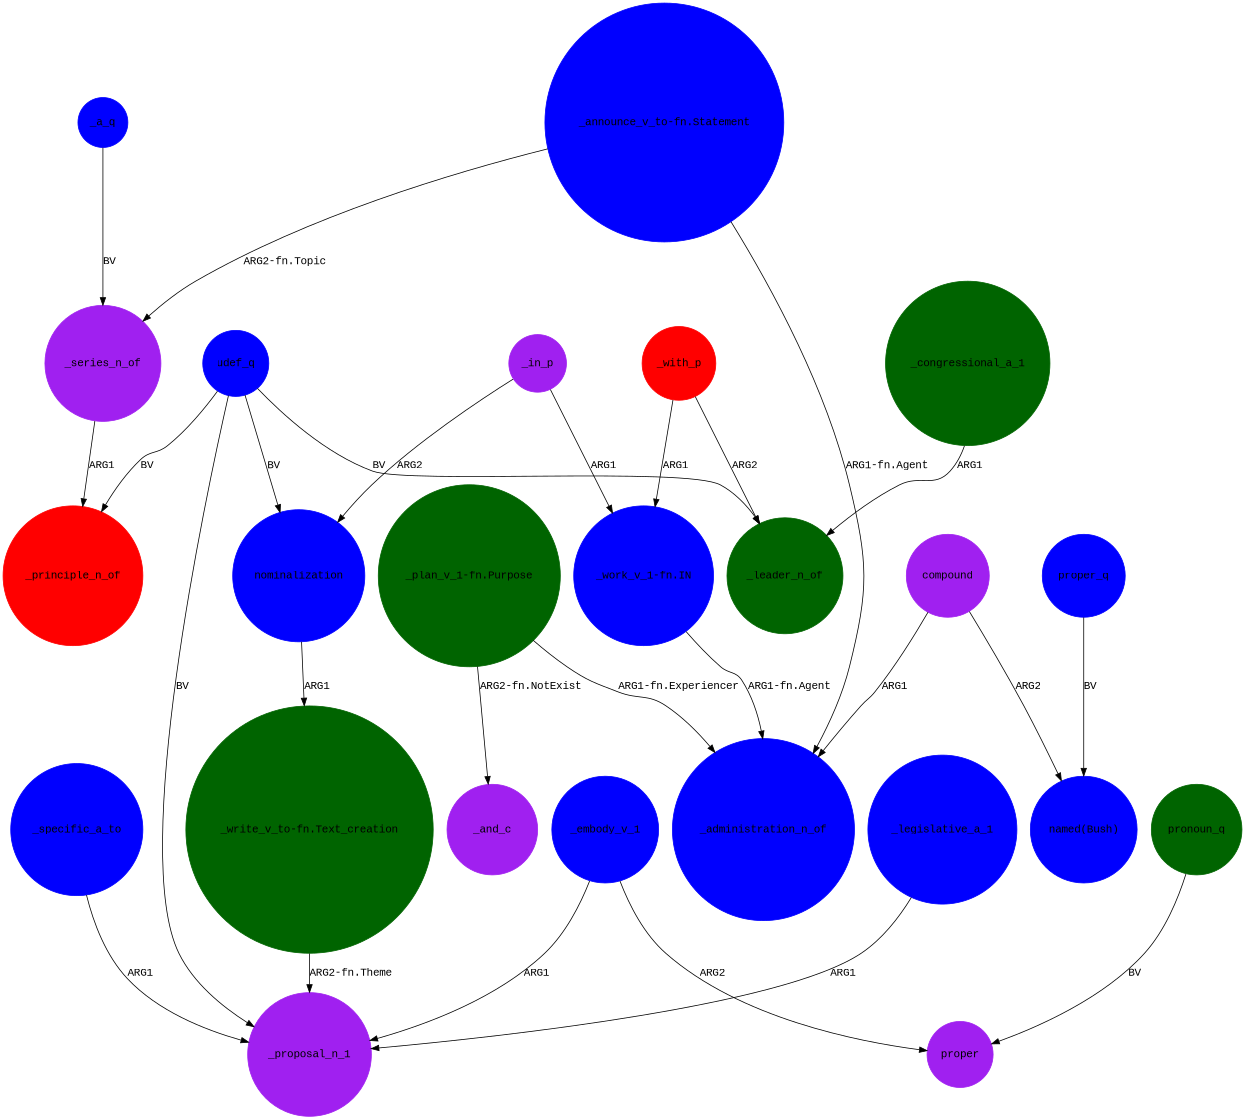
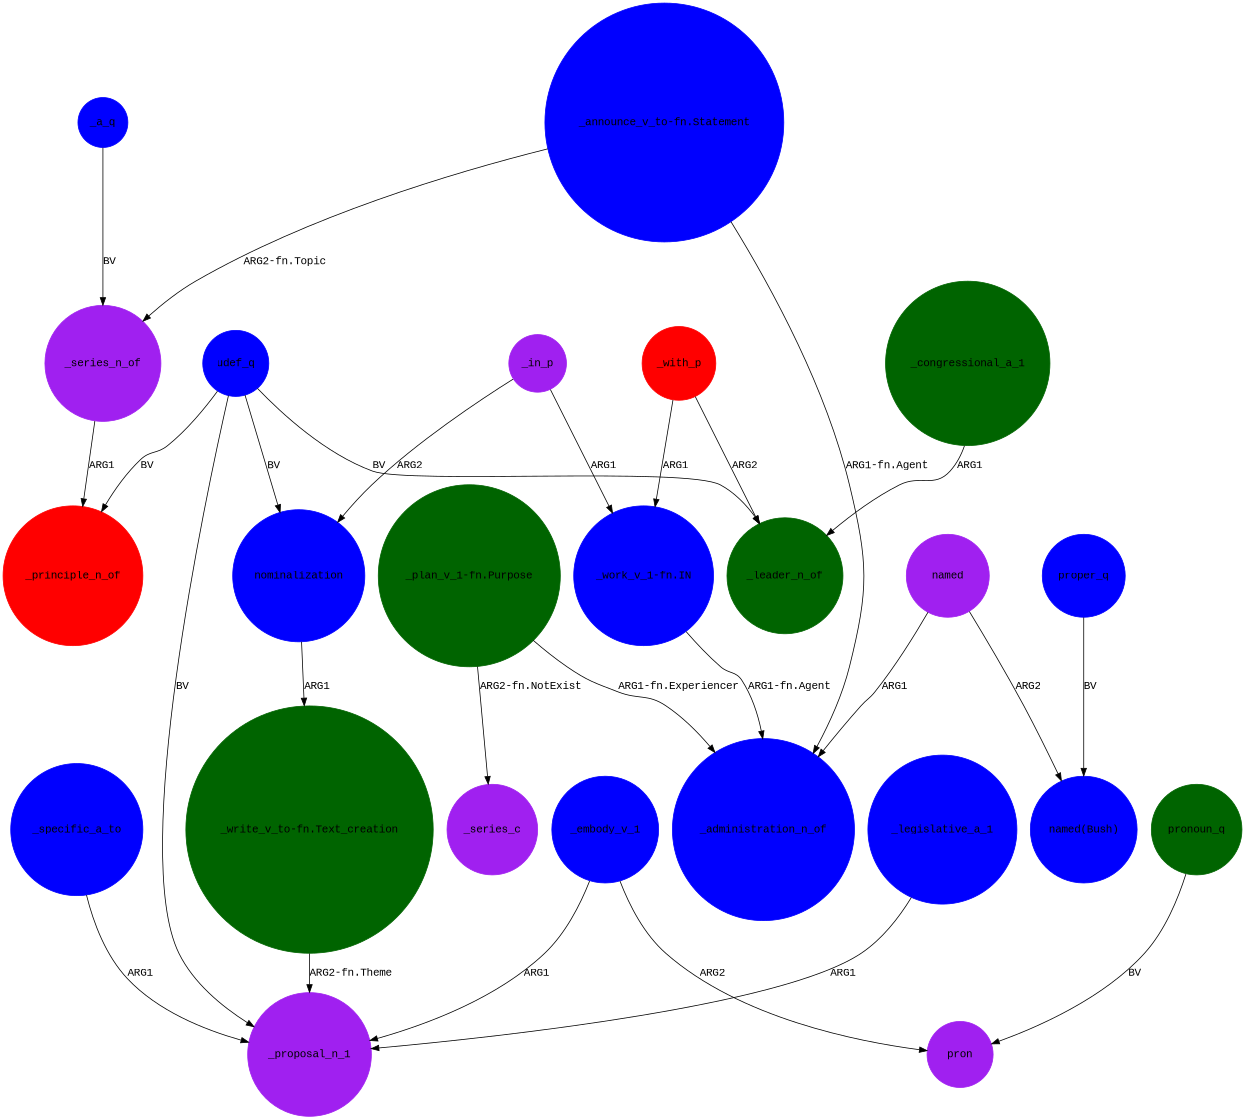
(948, 576) -> (948, 576)
(492, 830) -> (492, 830)
(960, 1054) -> (960, 1054)
